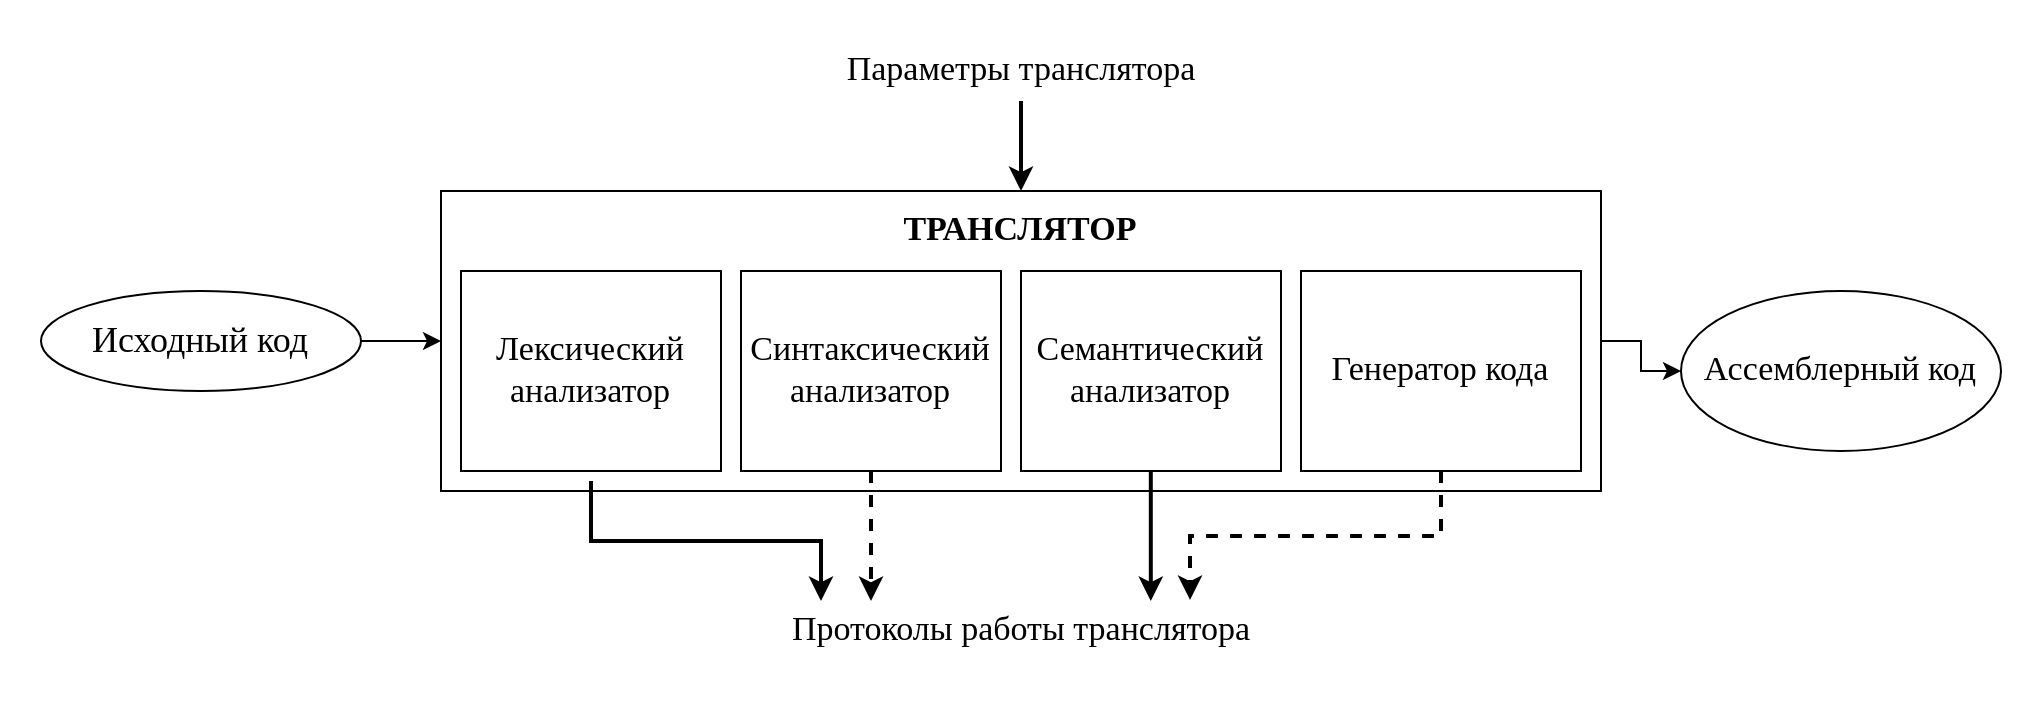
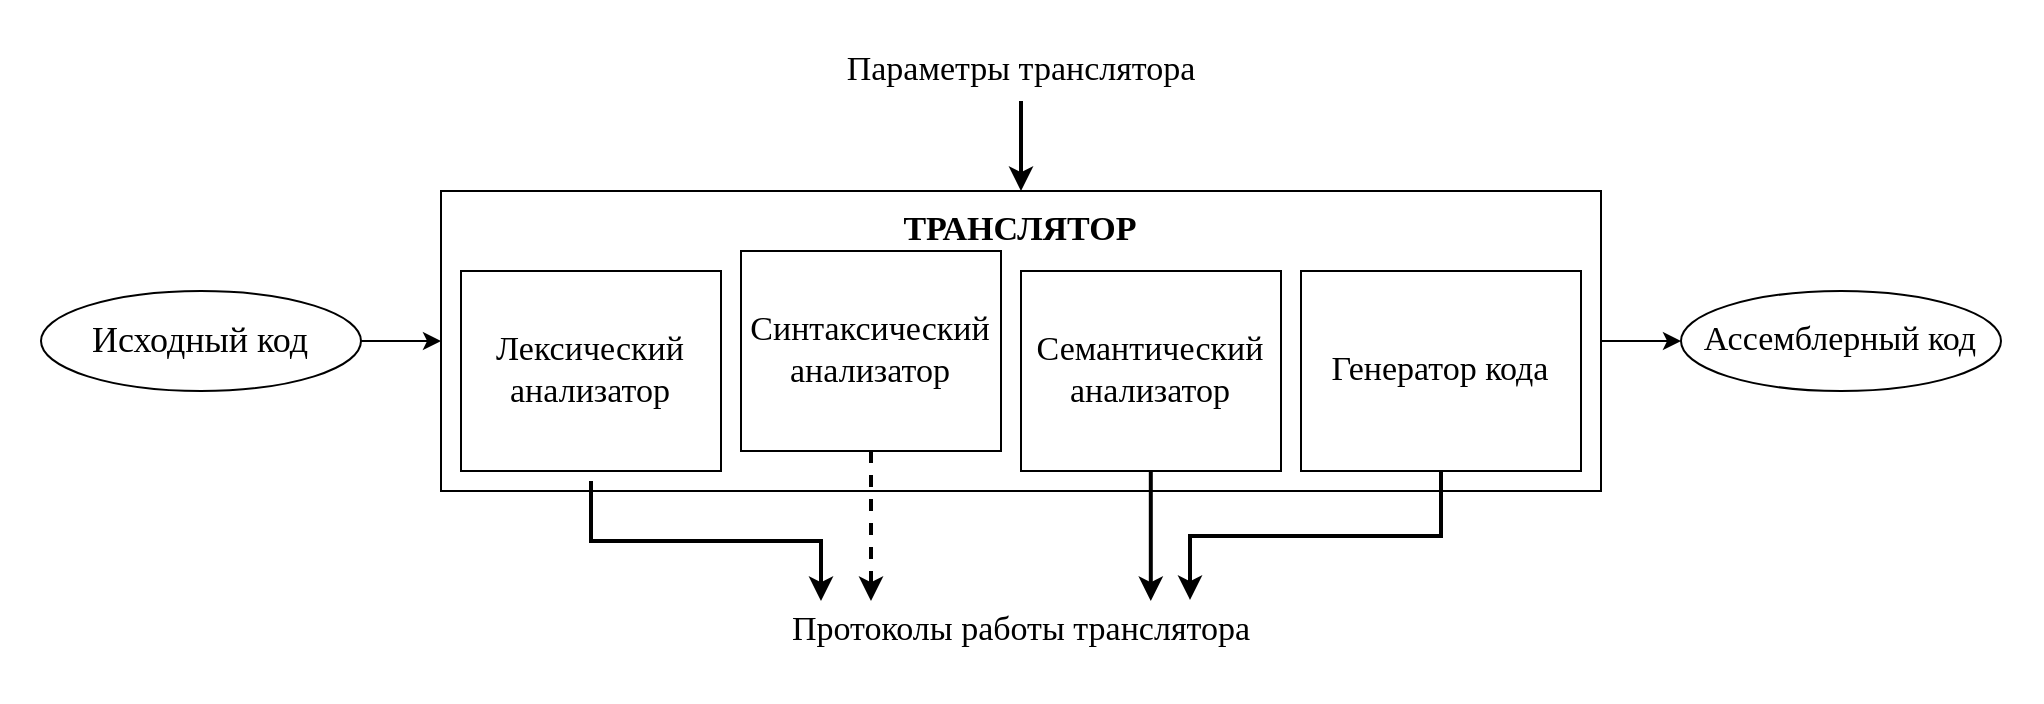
(871, 371) -> (871, 351)
(1841, 371) -> (1841, 341)
(1440, 536) -> (1440, 536)
